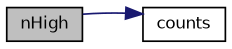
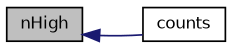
(104, 13) -> (121, 36)
